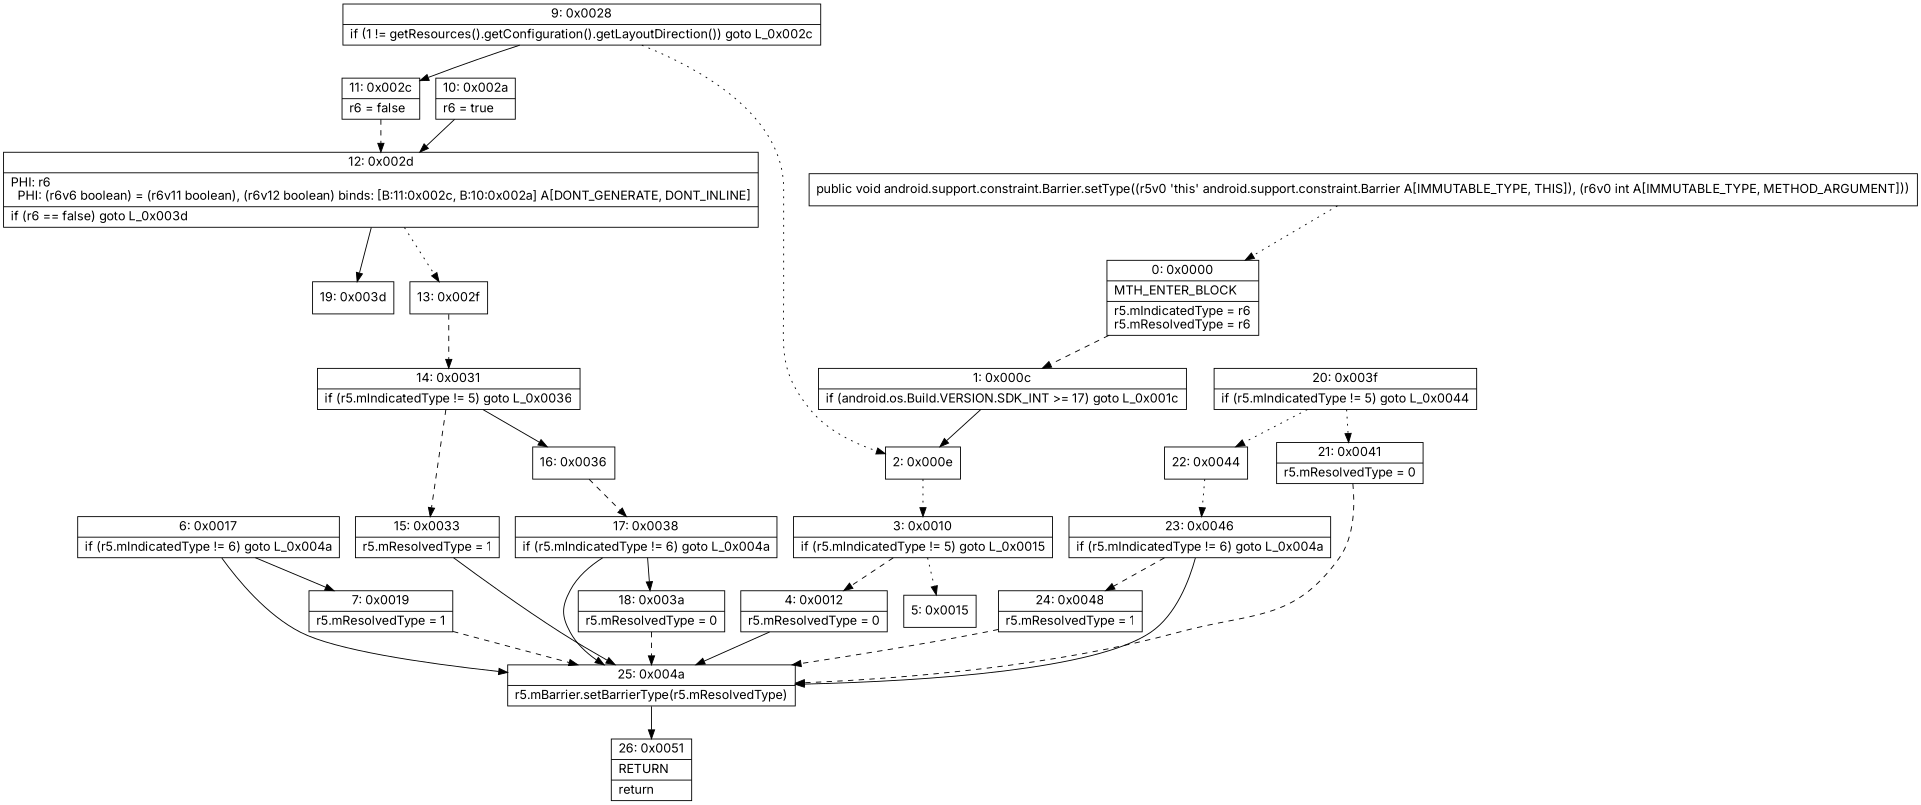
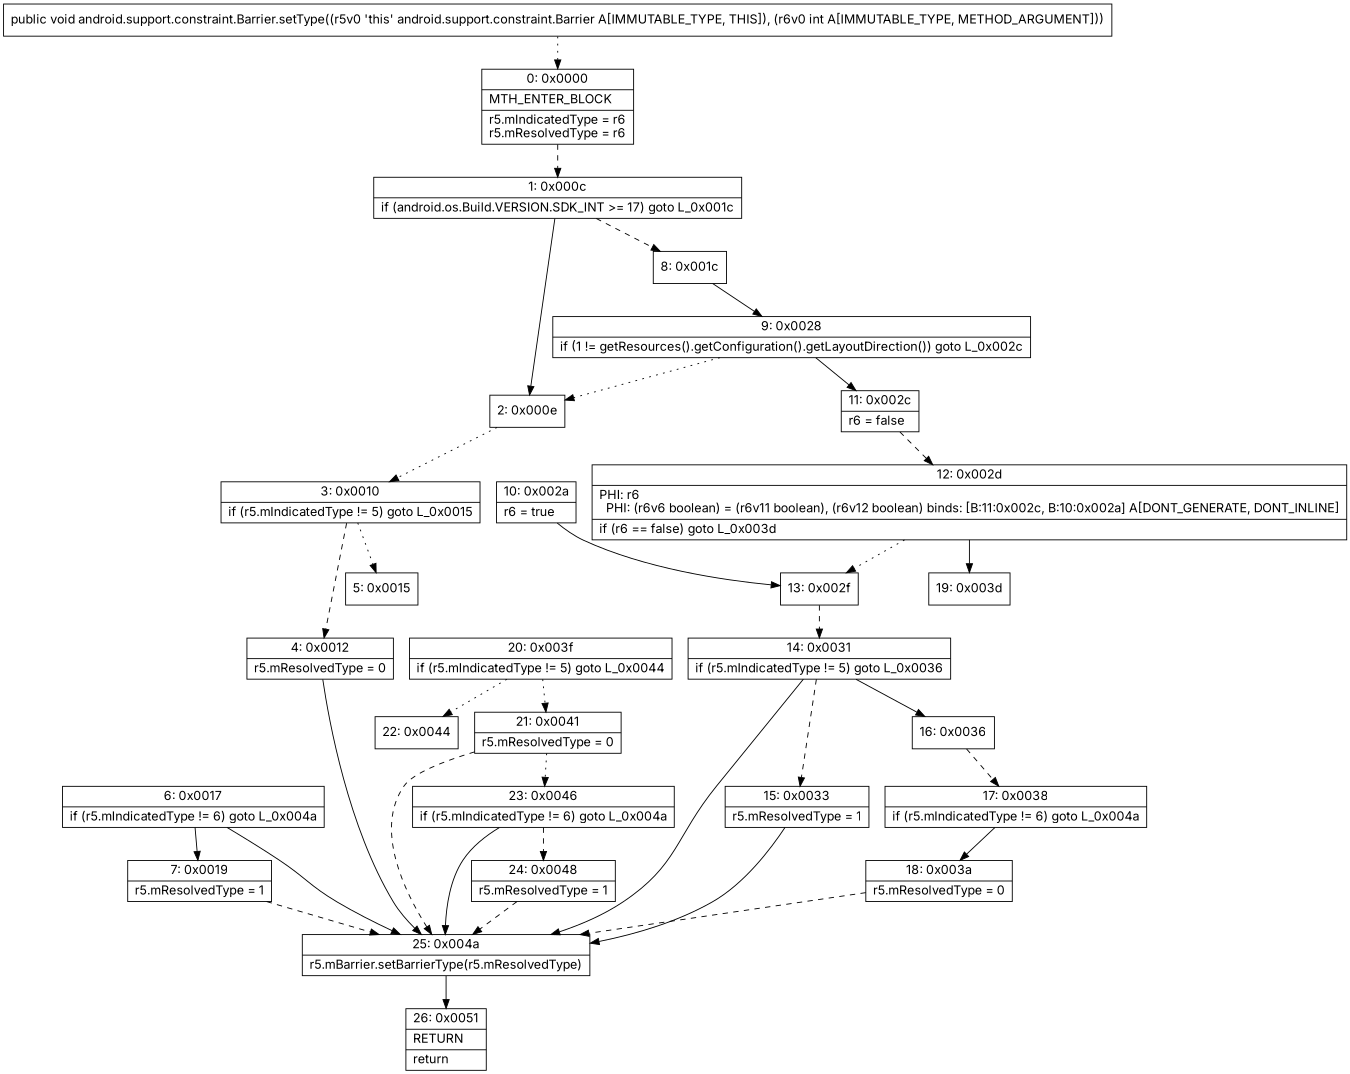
(441, 133) -> (660, 566)
none -> (690, 267)
(1204, 493) -> (546, 765)
(564, 607) -> (693, 820)
